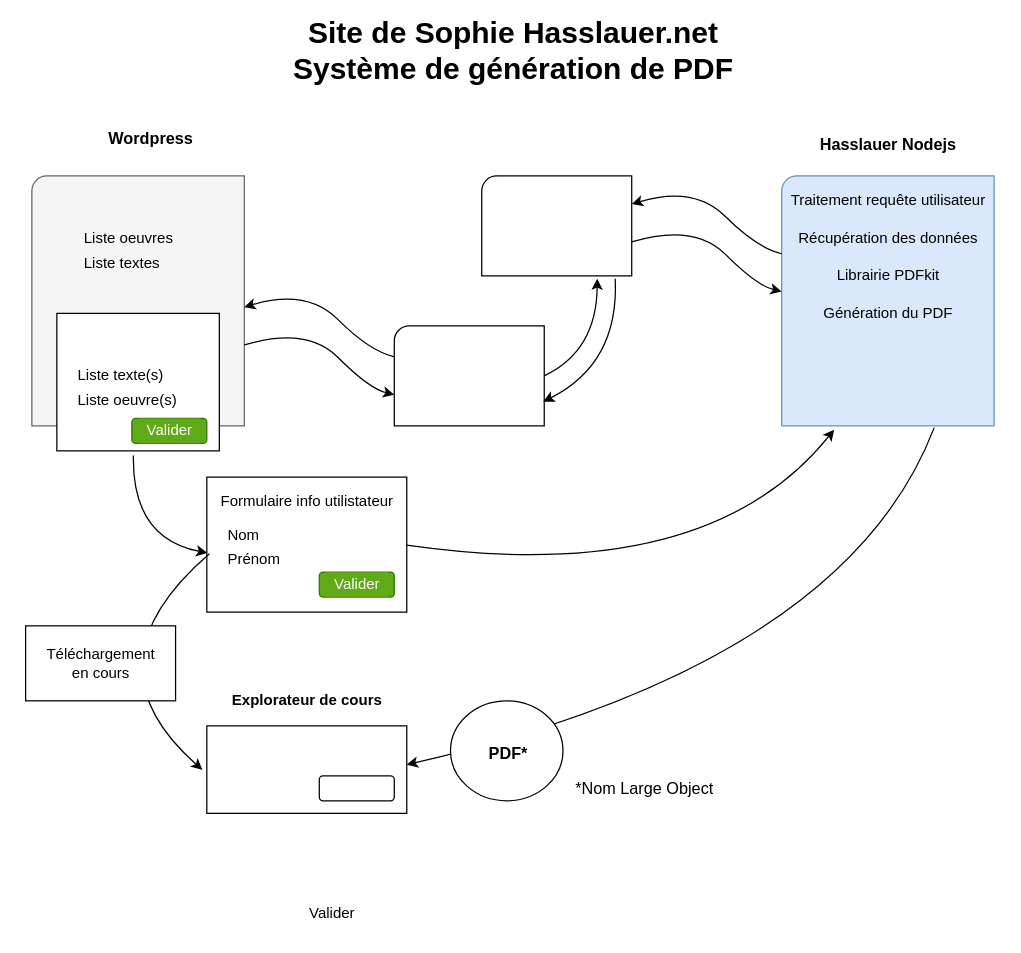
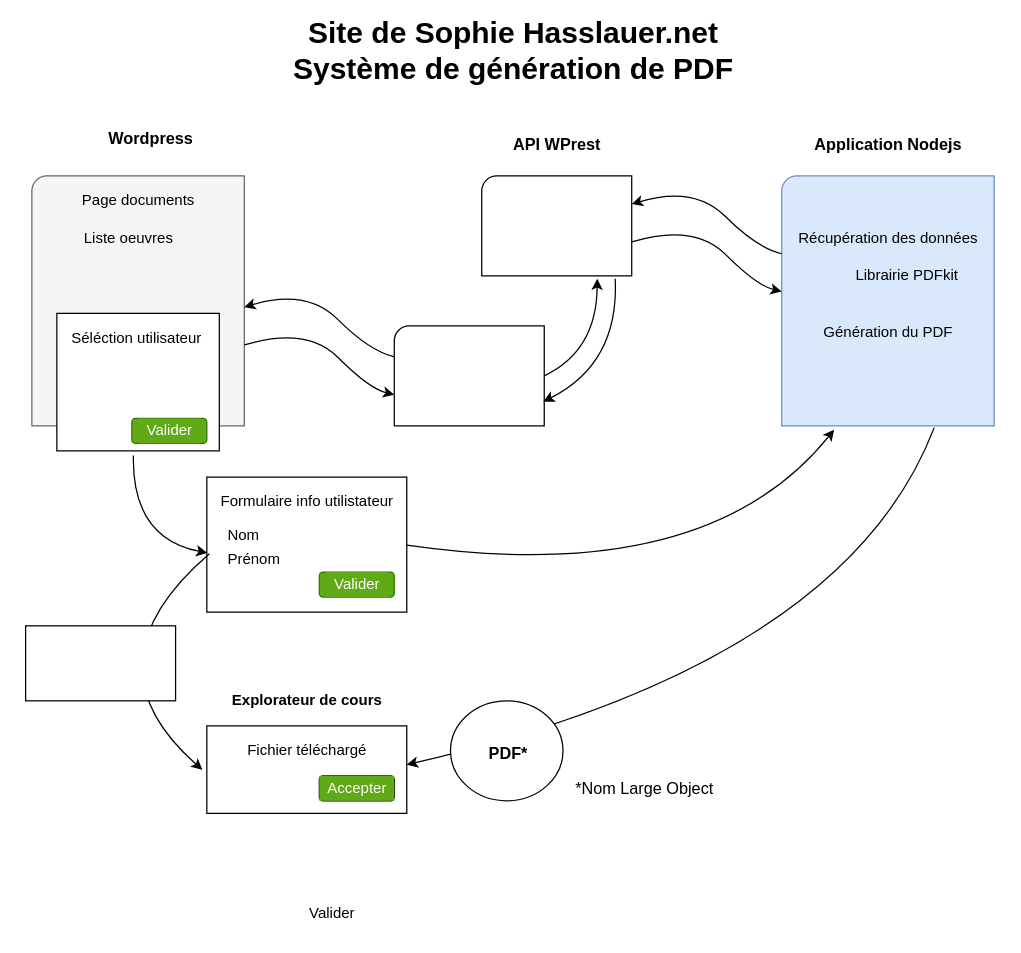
none -> (557, 144)
(889, 144) -> (889, 144)
none -> (138, 201)
(888, 201) -> none
(132, 263) -> none
(888, 276) -> (907, 276)
(888, 313) -> (888, 332)
none -> (144, 338)
(126, 376) -> none
(132, 401) -> none
(101, 663) -> none
none -> (307, 751)
none -> (357, 788)
